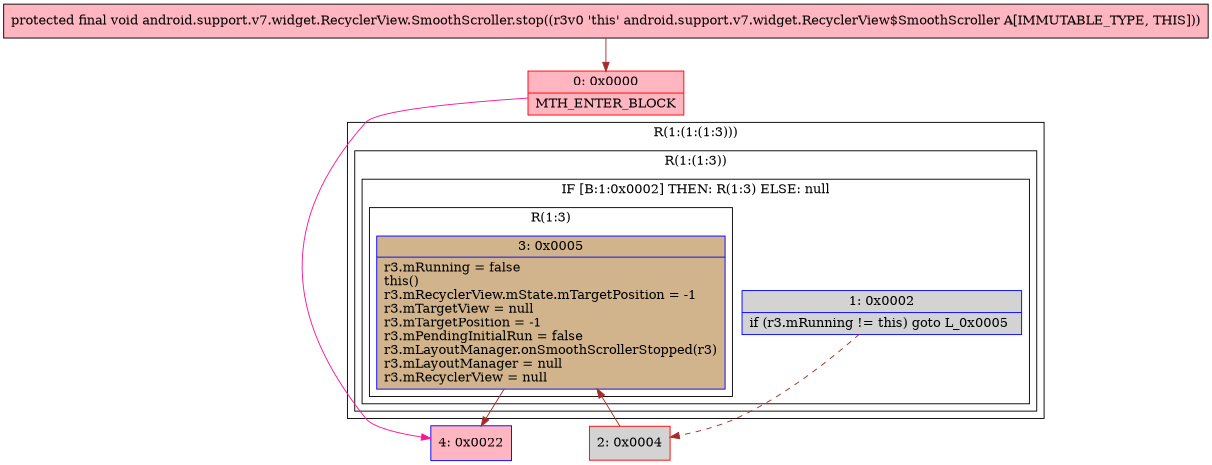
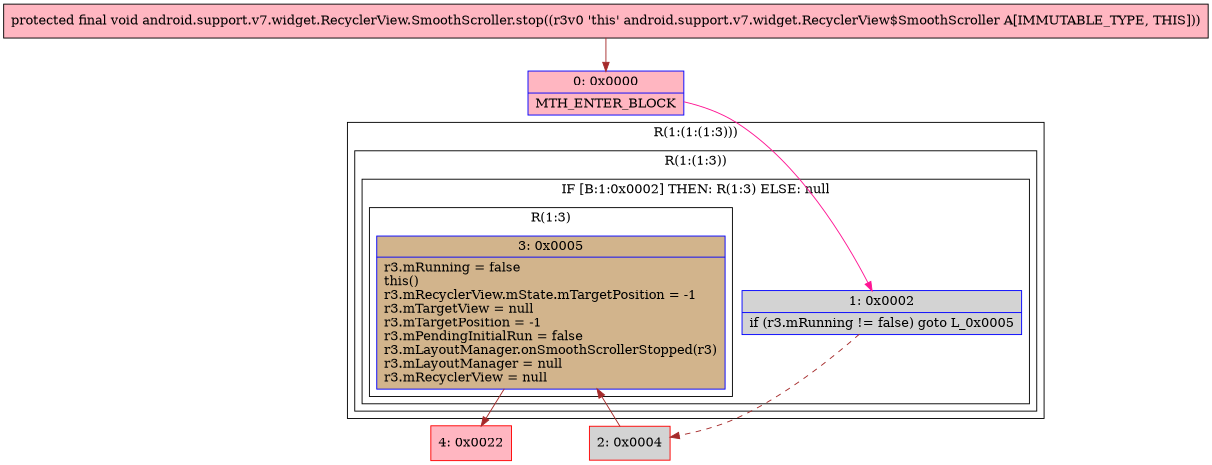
(606, 93) -> (606, 93)
(310, 218) -> (794, 173)
(879, 323) -> (882, 323)
(471, 443) -> (471, 443)
